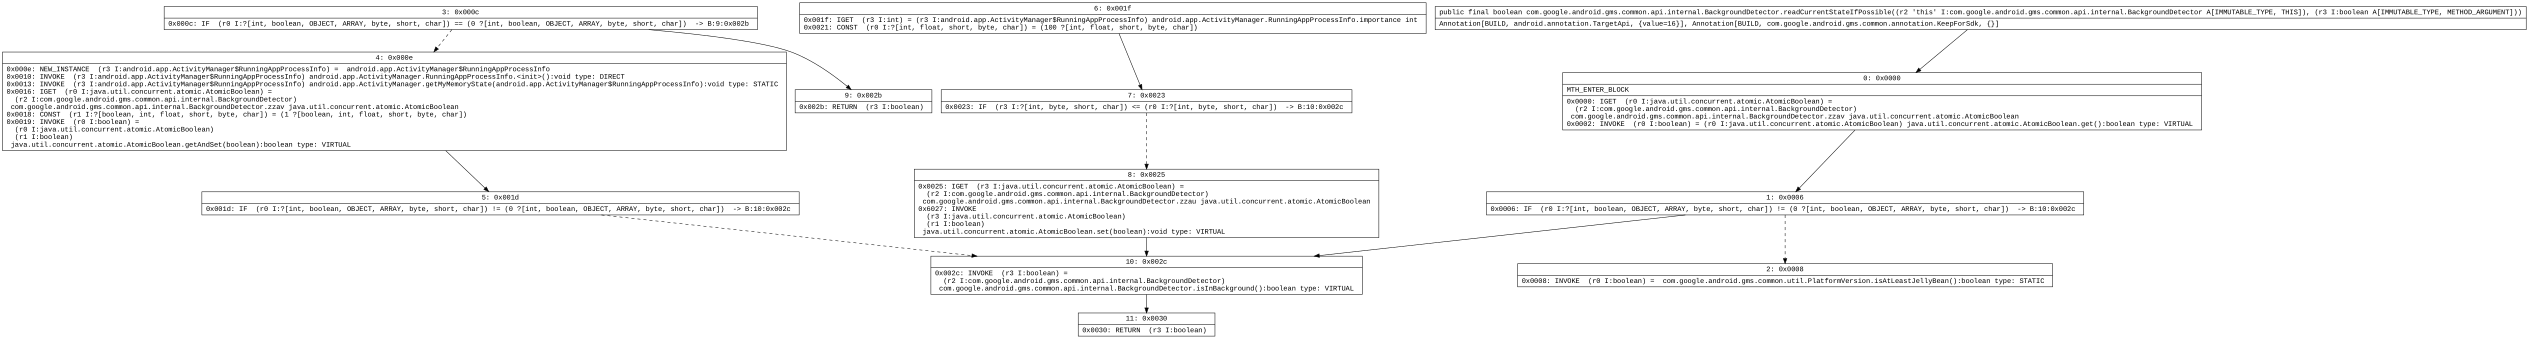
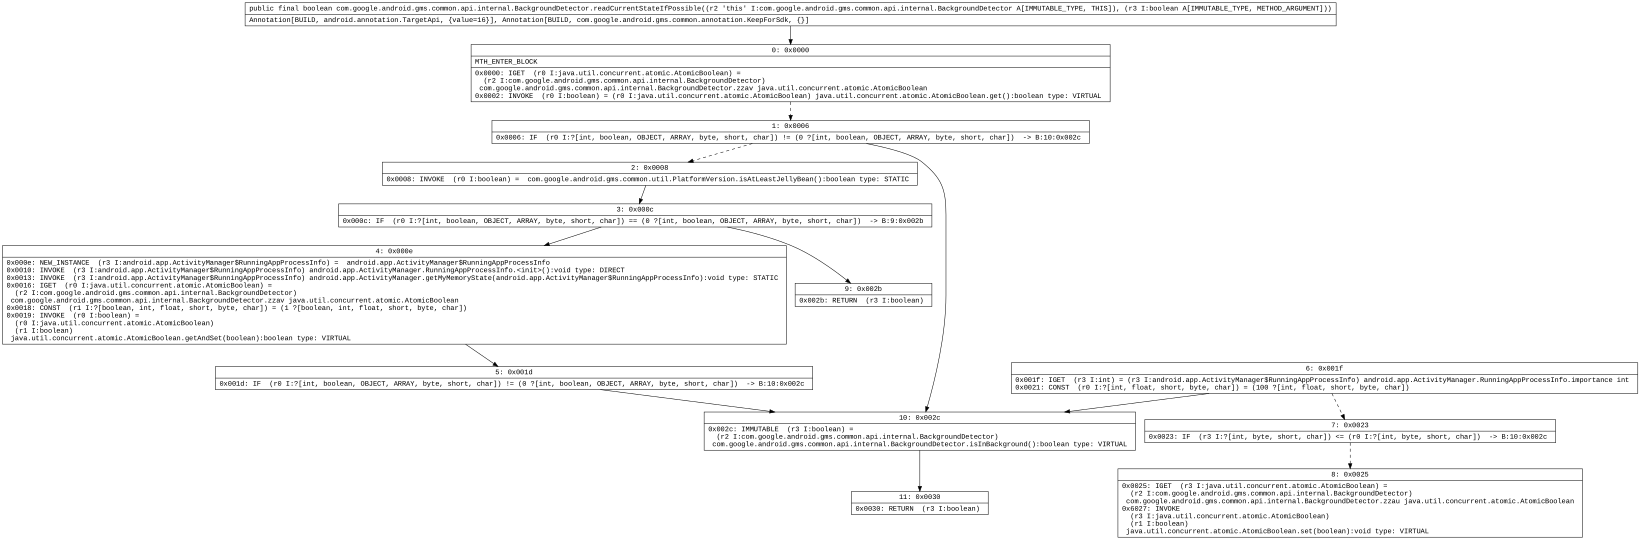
(445, 39) -> (575, 235)
(1130, 59) -> (1337, 404)
(1827, 159) -> (791, 109)
none -> (643, 192)
(787, 235) -> (685, 401)
(1147, 244) -> (1139, 402)
(1004, 273) -> (783, 429)
